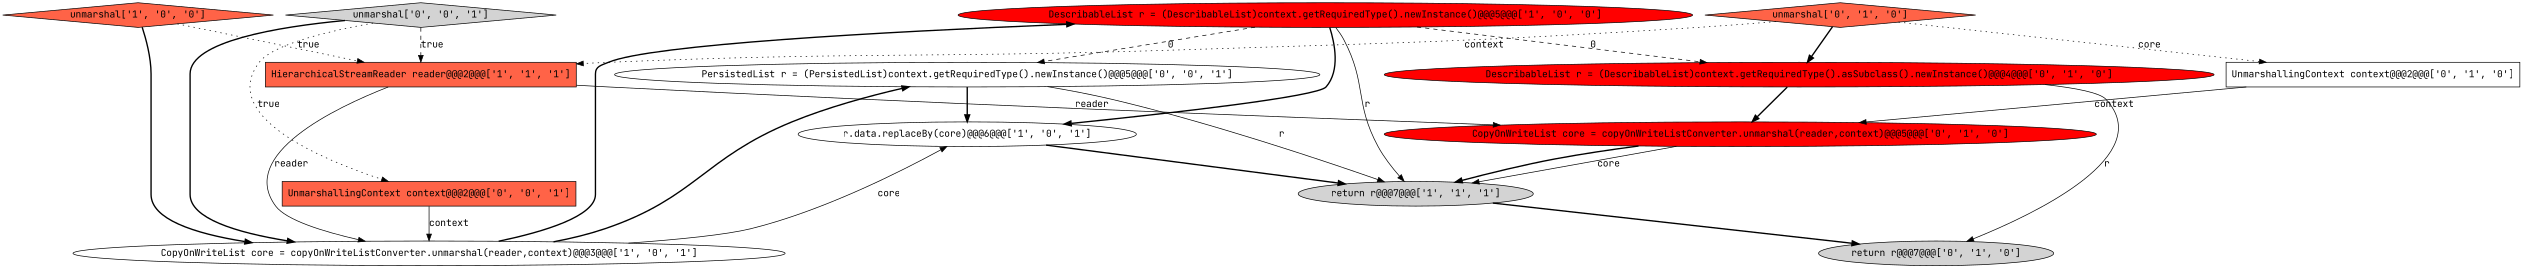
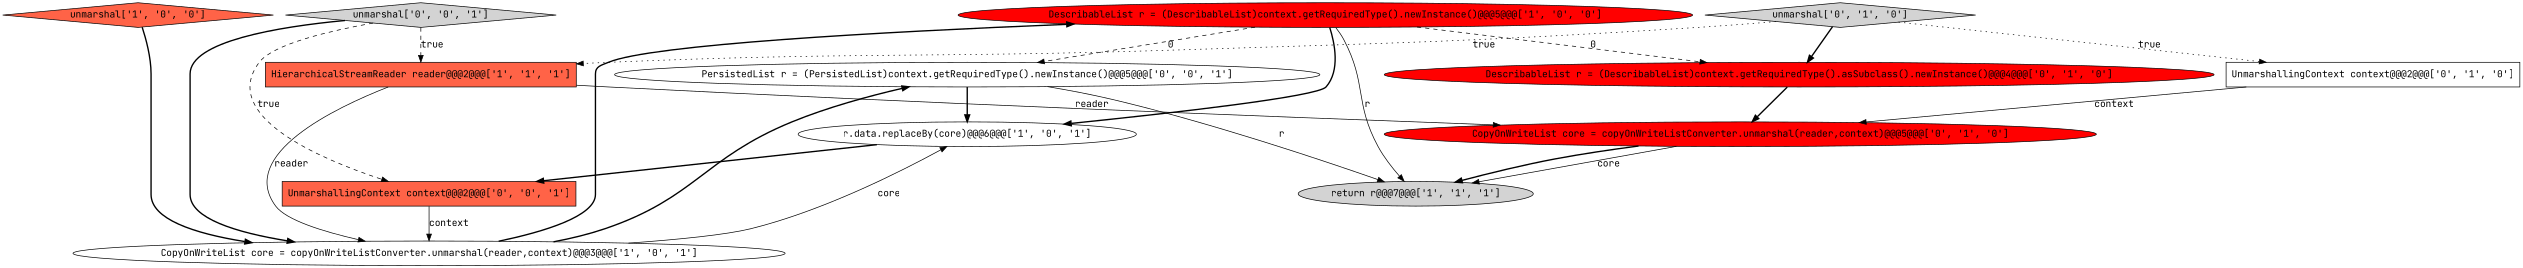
(1840, 15) -> (1840, 15)
(267, 42) -> none
(1484, 45) -> (1484, 45)
(2150, 45) -> (2150, 45)
(252, 97) -> (252, 97)
(1192, 164) -> (710, 163)
(1936, 253) -> none
